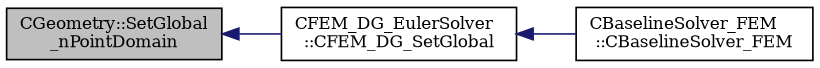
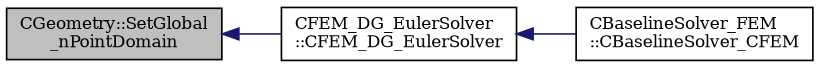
(399, 34) -> (399, 34)
(695, 34) -> (695, 34)
